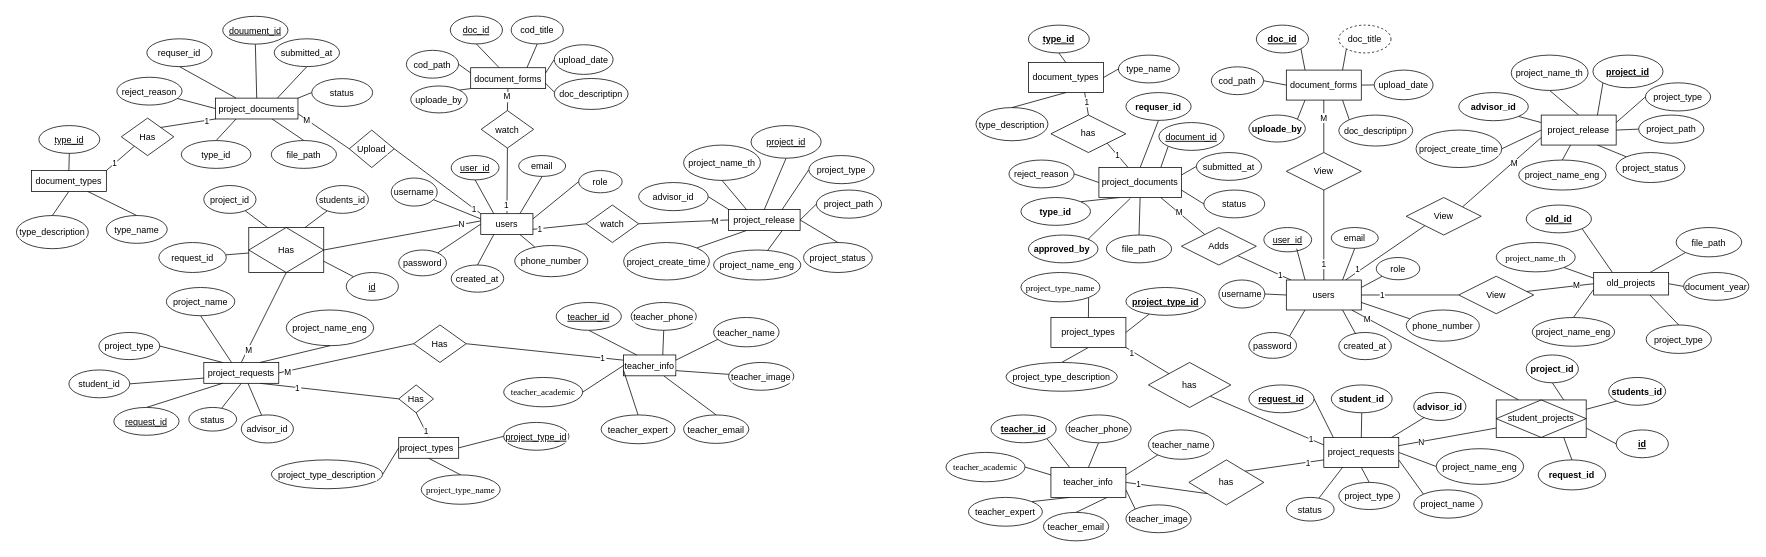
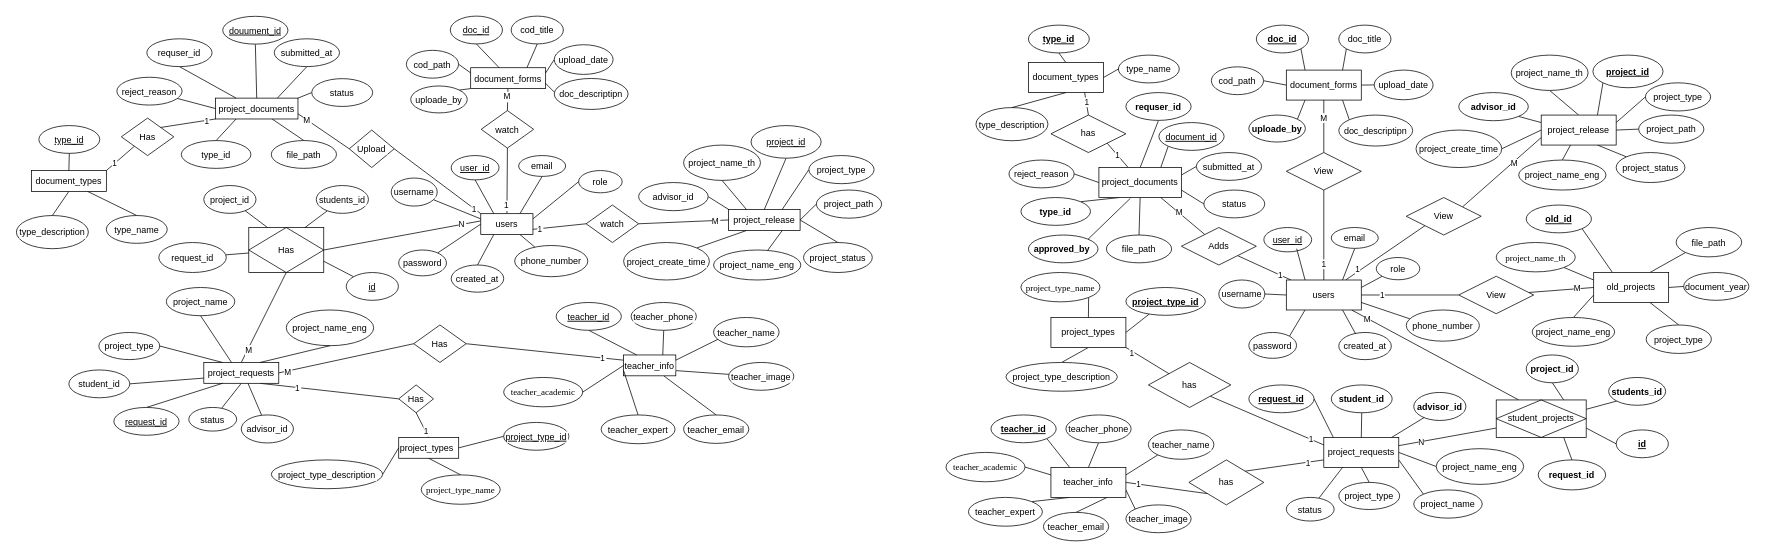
(1365, 39) -> (1365, 39)
(1632, 284) -> (1632, 288)
